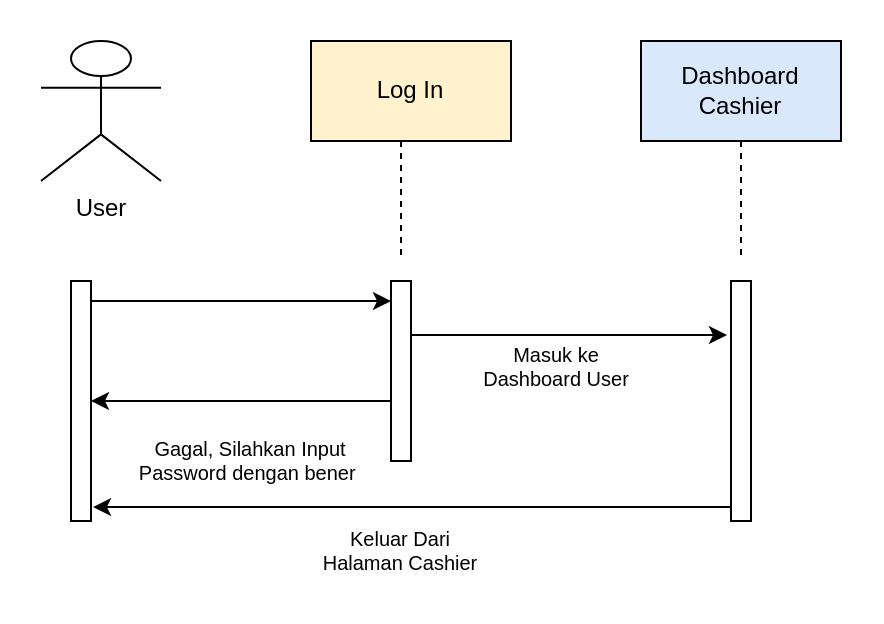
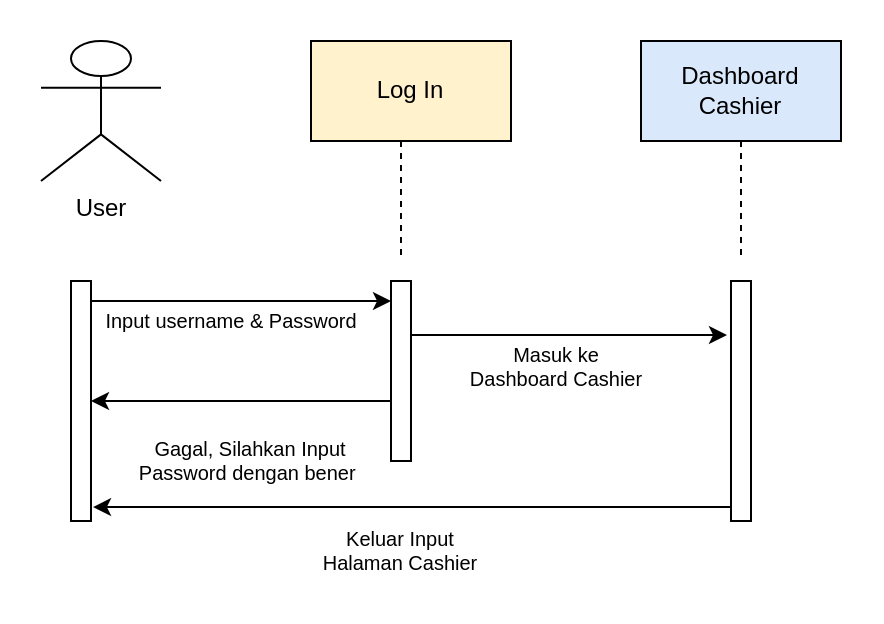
none -> (231, 321)
(557, 367) -> (557, 367)
(401, 551) -> (401, 551)
